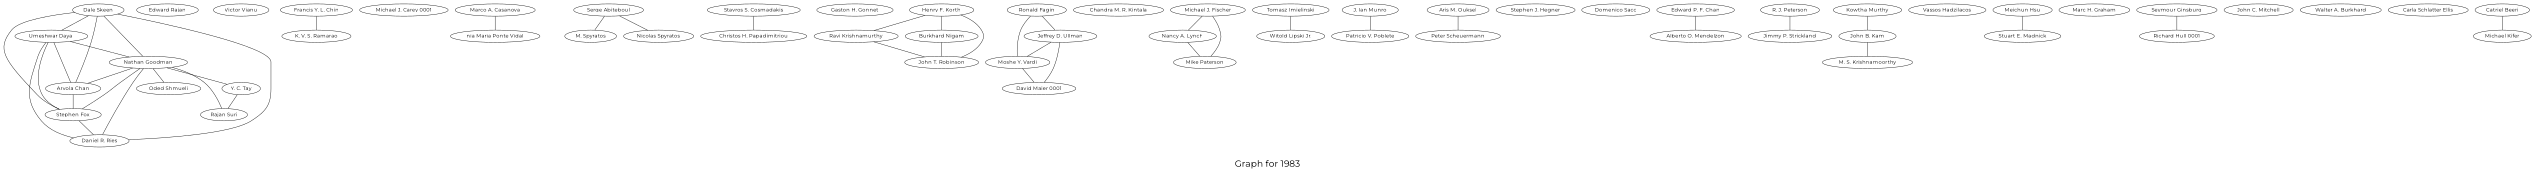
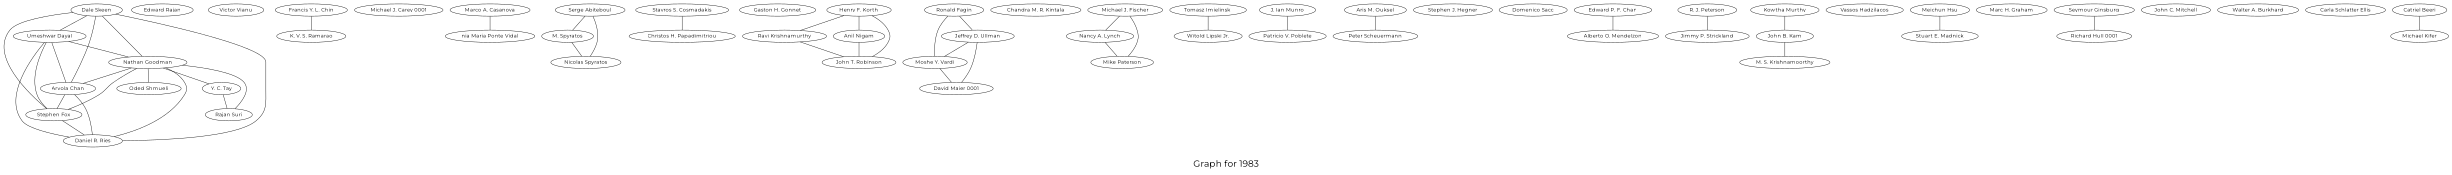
(942, 36) -> (859, 36)
none -> (577, 49)
none -> (87, 113)
